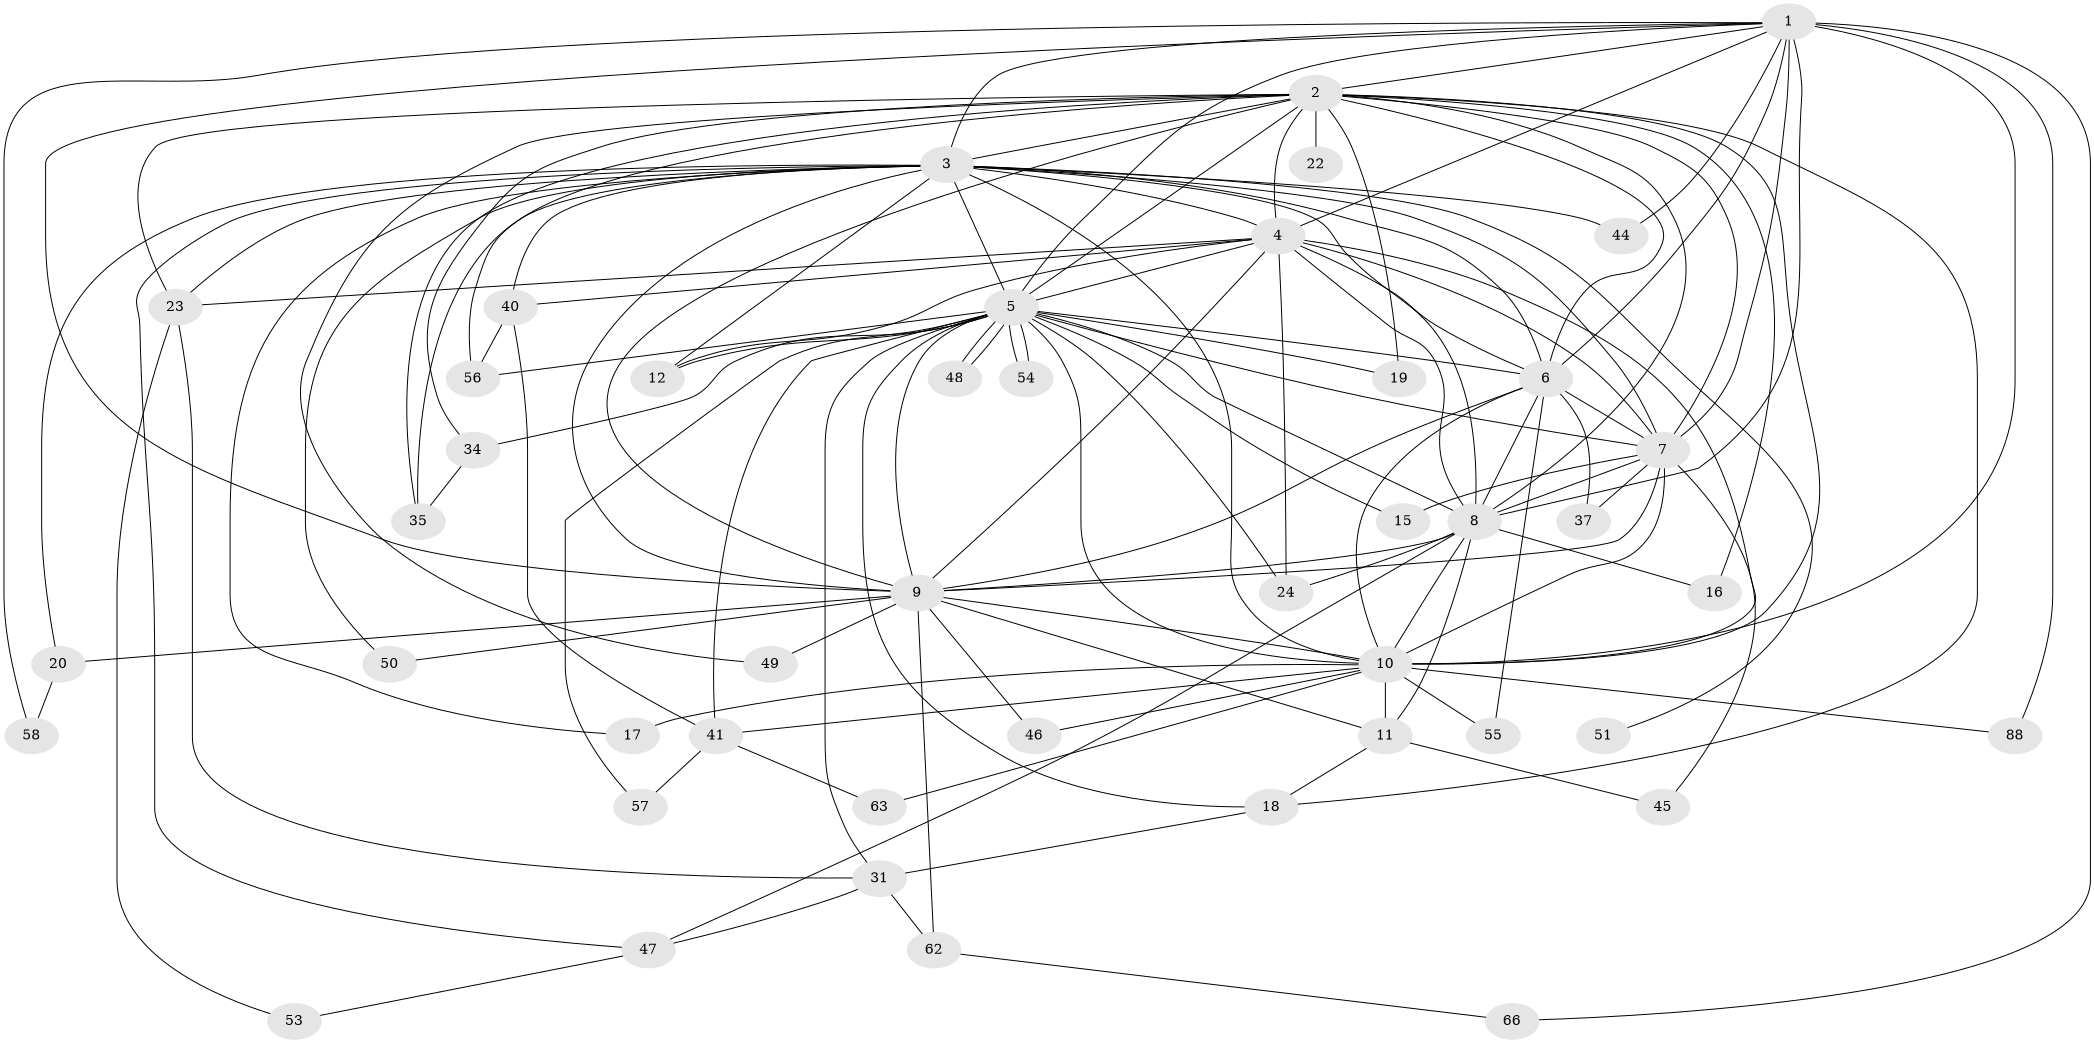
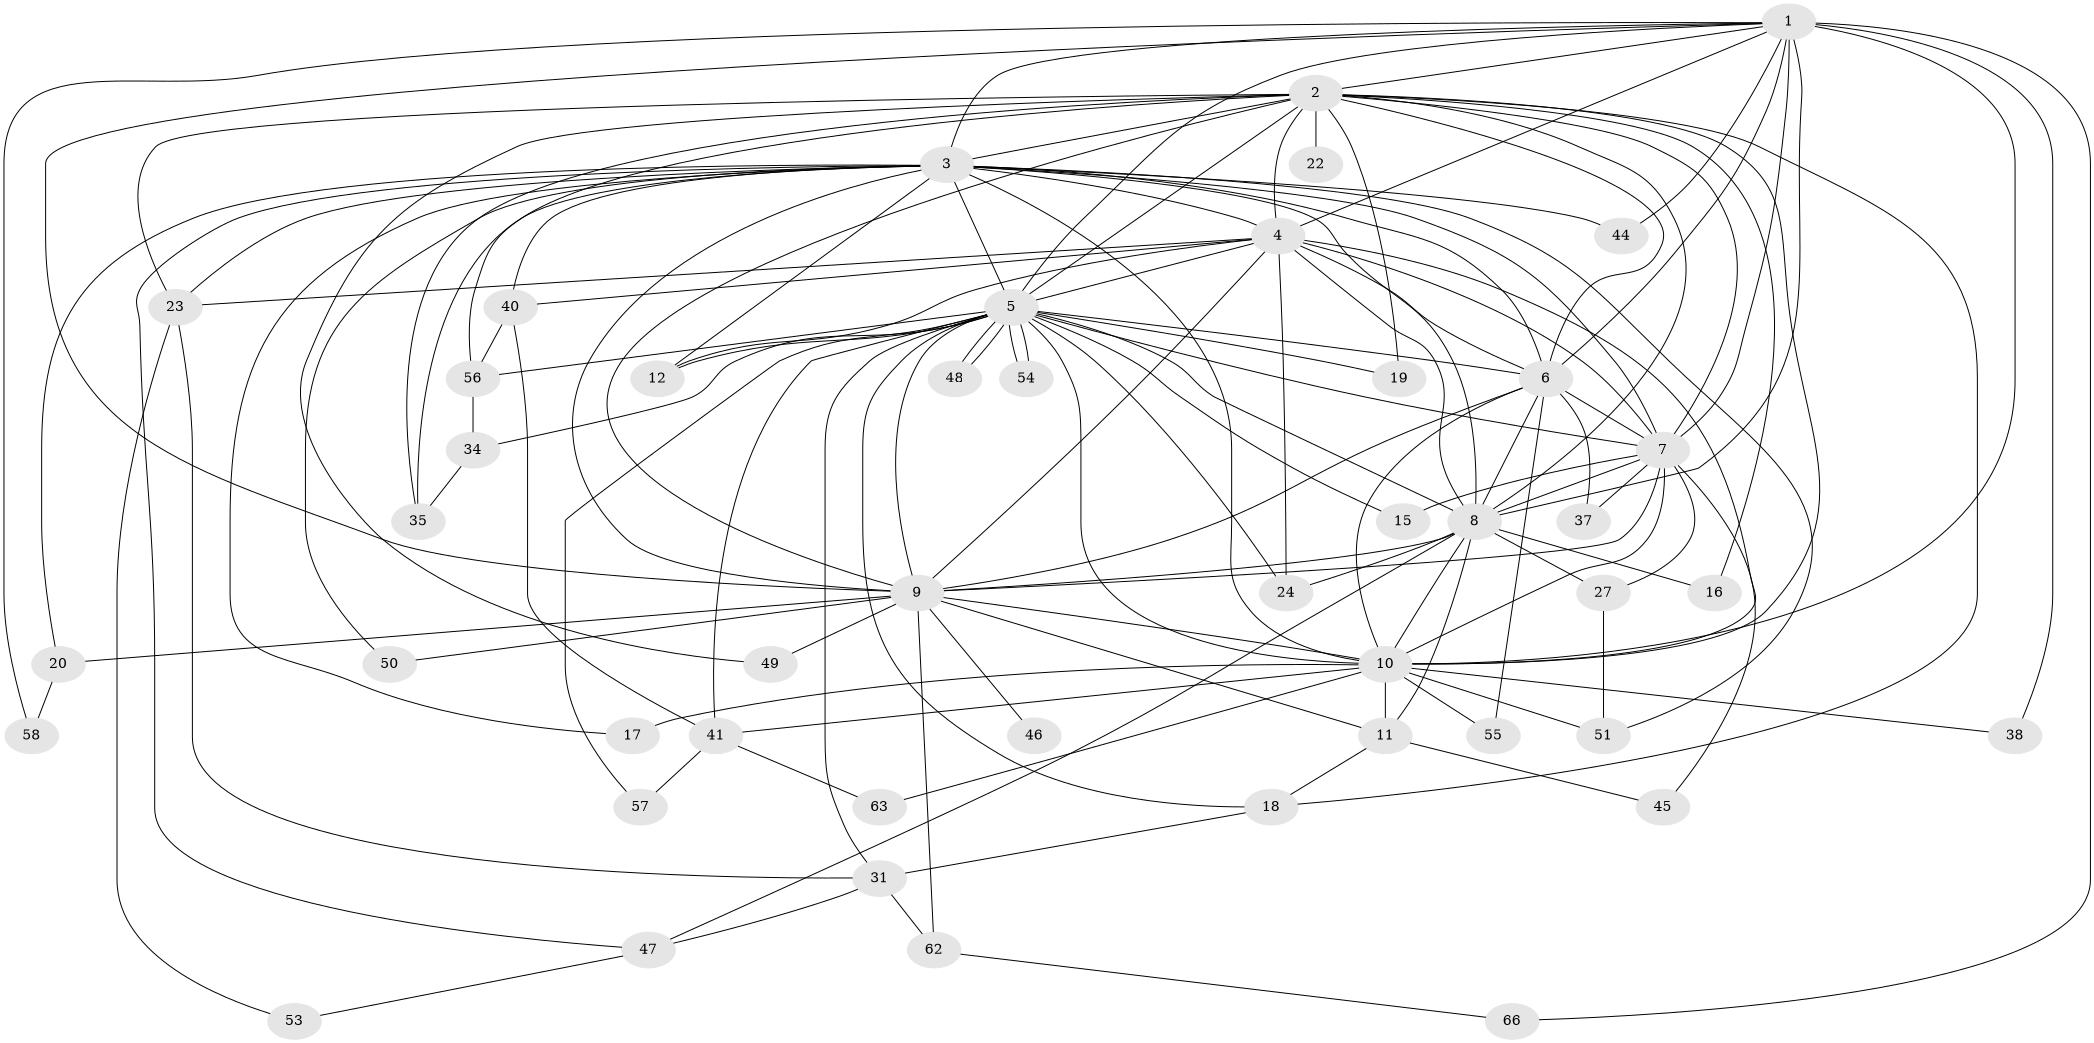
(702, 127) -> (473, 415)
none -> (1604, 593)
(1210, 700) -> (1490, 699)
(2015, 736) -> (2015, 736)
